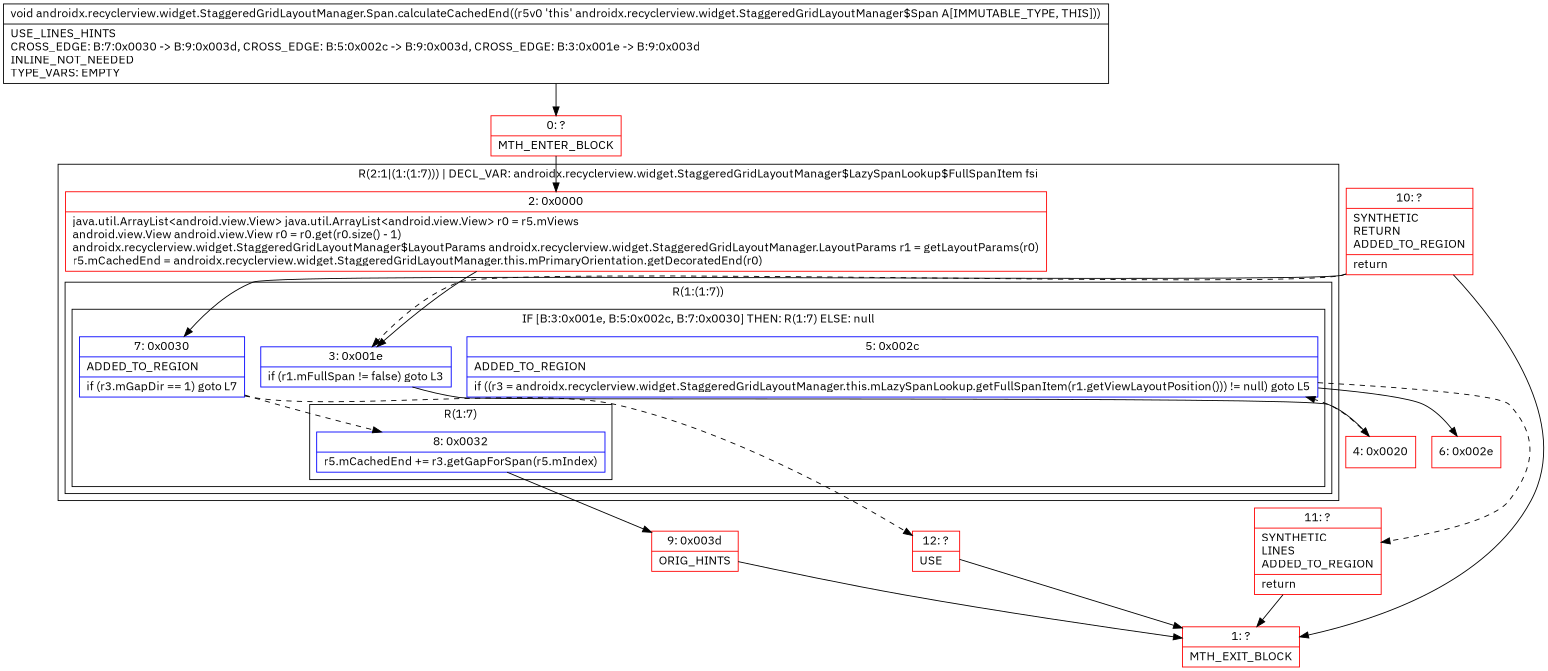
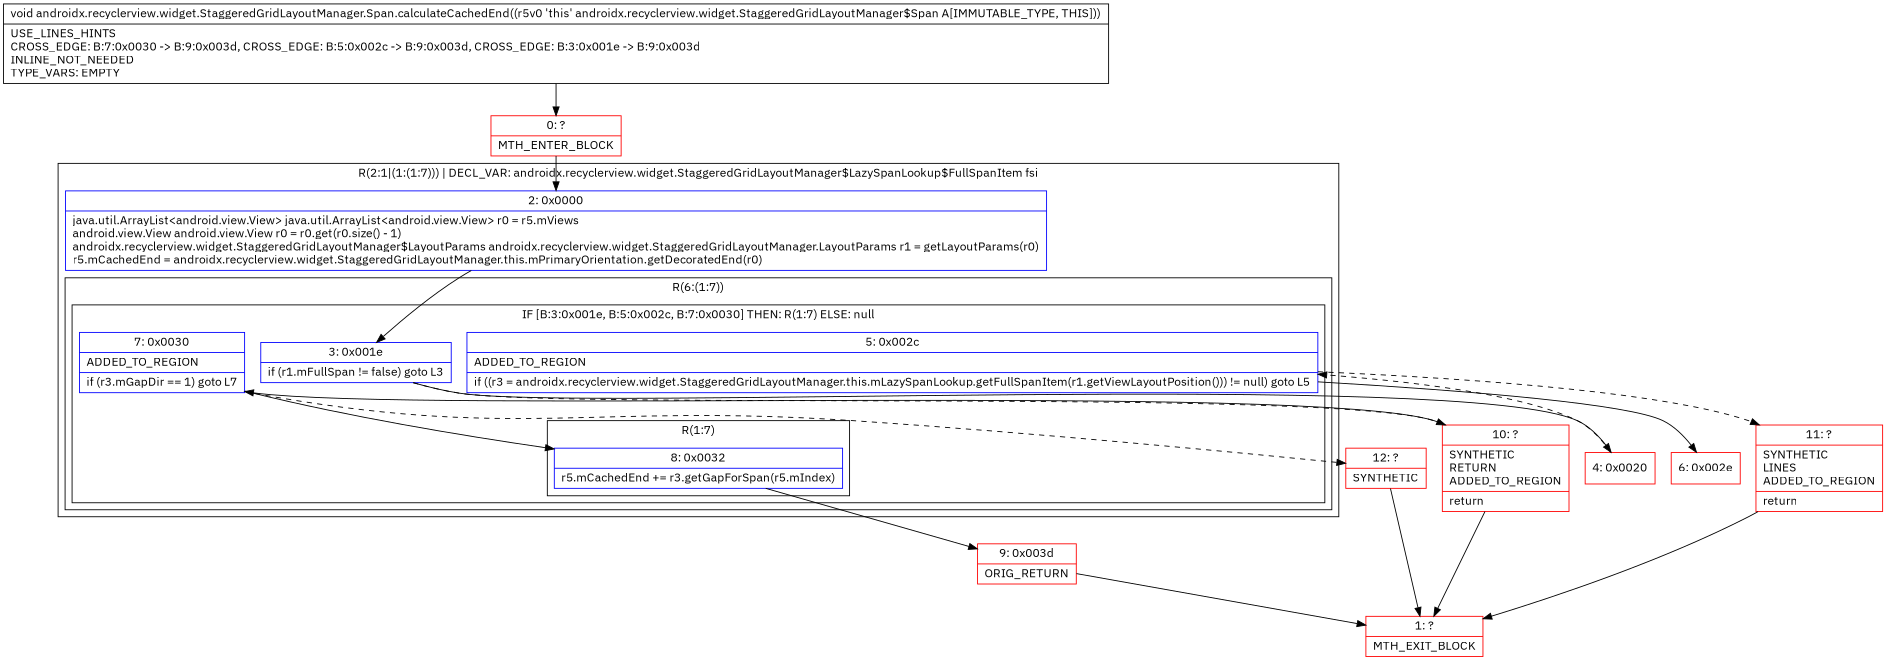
(556, 232) -> (556, 231)
(852, 277) -> (925, 401)
(698, 292) -> (698, 288)
(302, 411) -> (394, 423)
(695, 561) -> (1027, 574)
(931, 561) -> (1386, 478)
